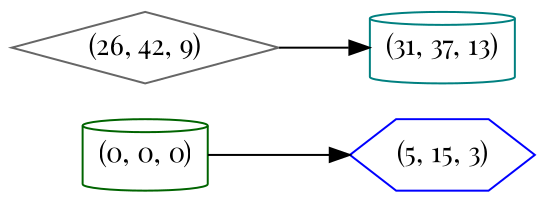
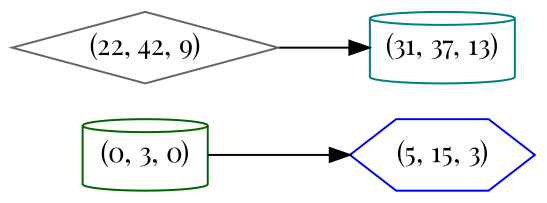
(145, 48) -> (145, 48)
(145, 155) -> (145, 155)
